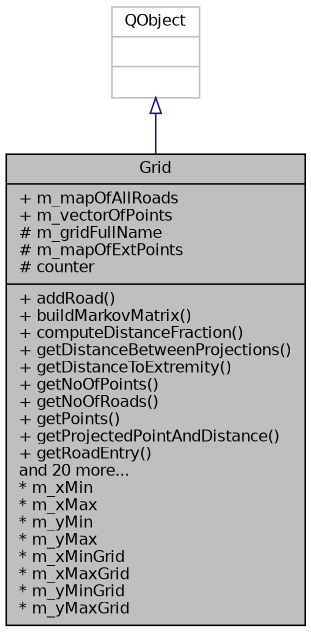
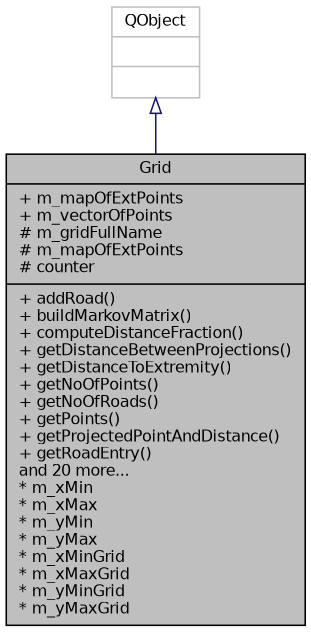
(99, 199) -> (102, 199)
